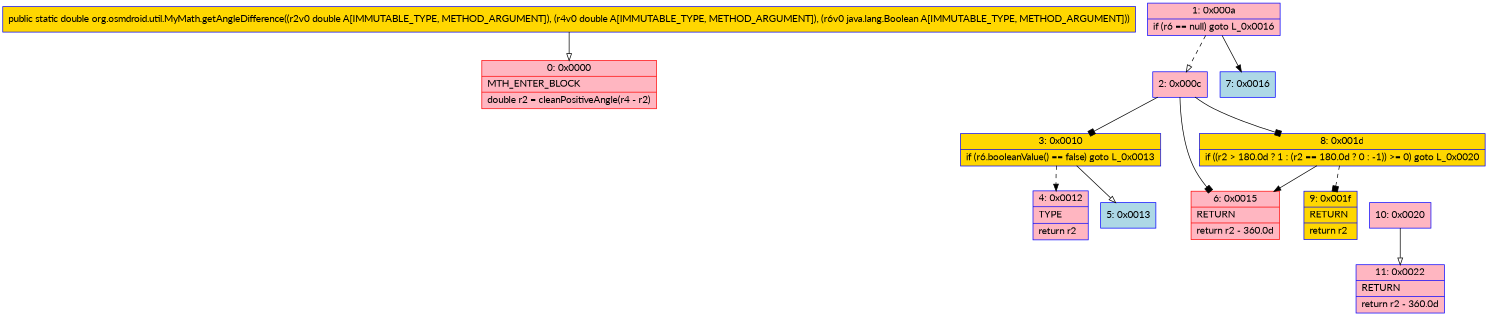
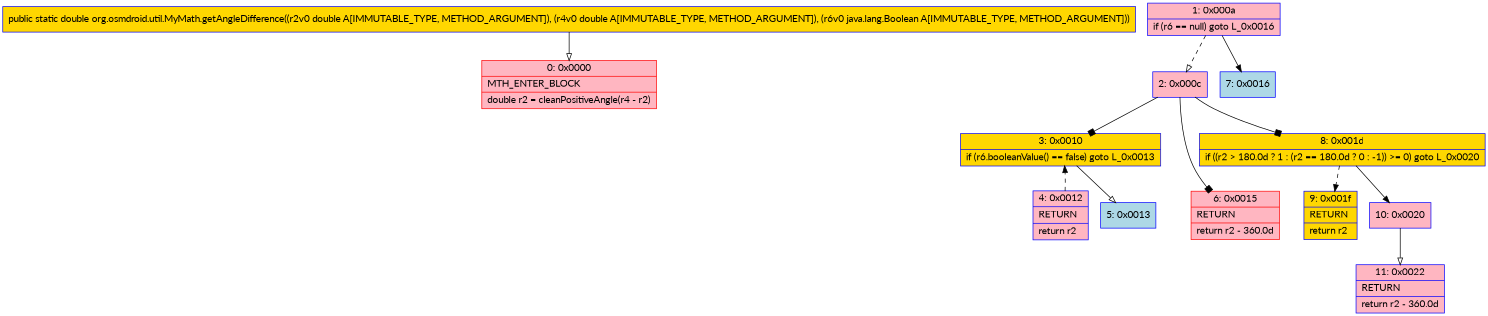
(1056, 175) -> (1065, 182)
(1338, 175) -> (1338, 175)
(1298, 177) -> (1370, 182)
(1050, 215) -> (1058, 215)
